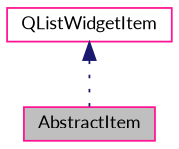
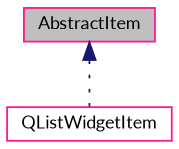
(89, 84) -> (89, 84)
